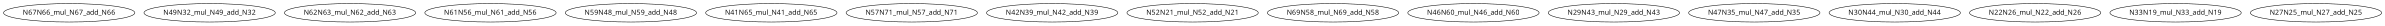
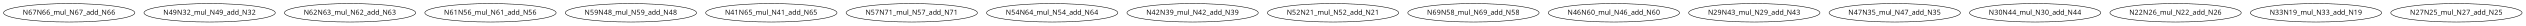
none -> (1052, 13)
